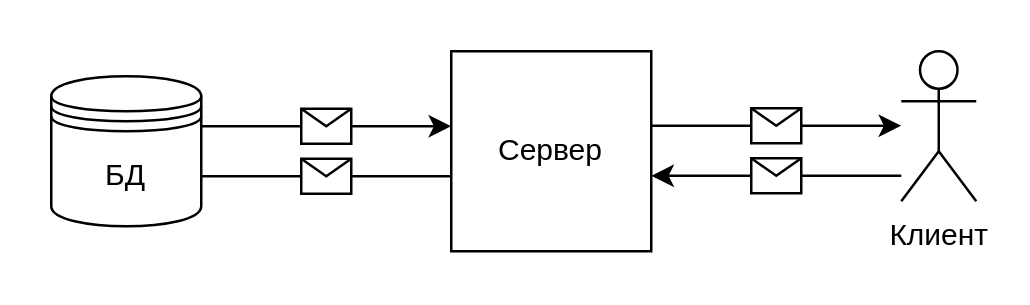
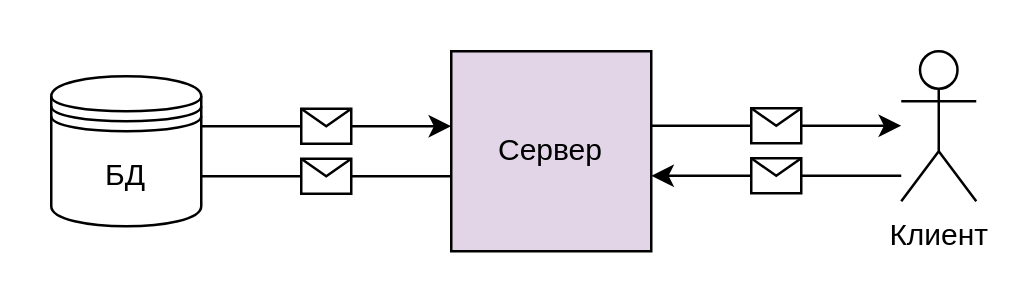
(551, 151) -> (551, 151)
